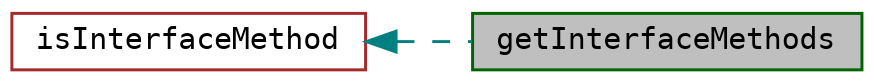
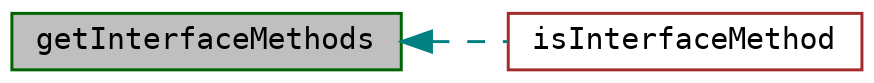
(434, 42) -> (470, 42)
